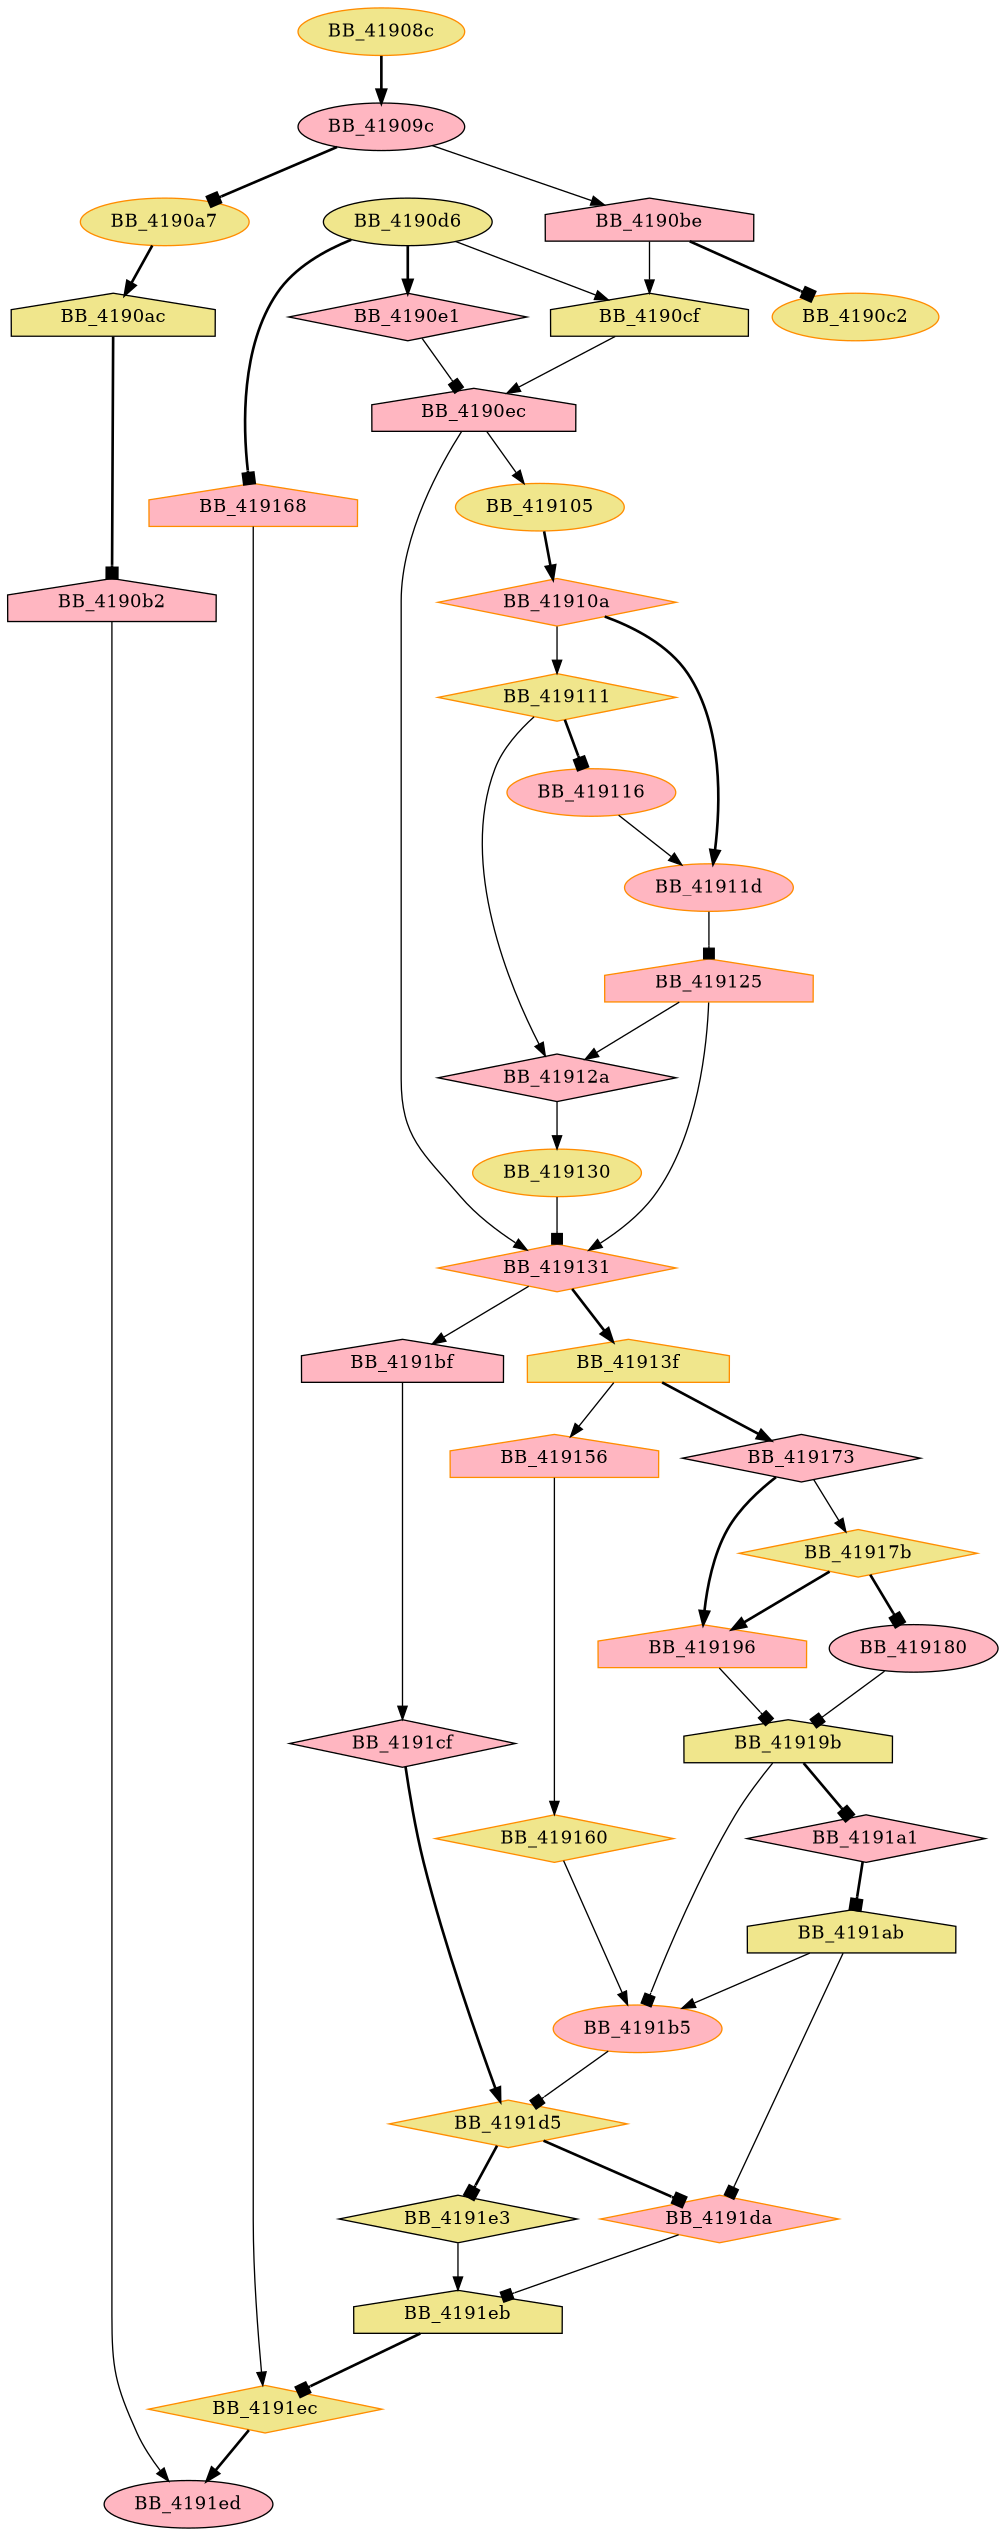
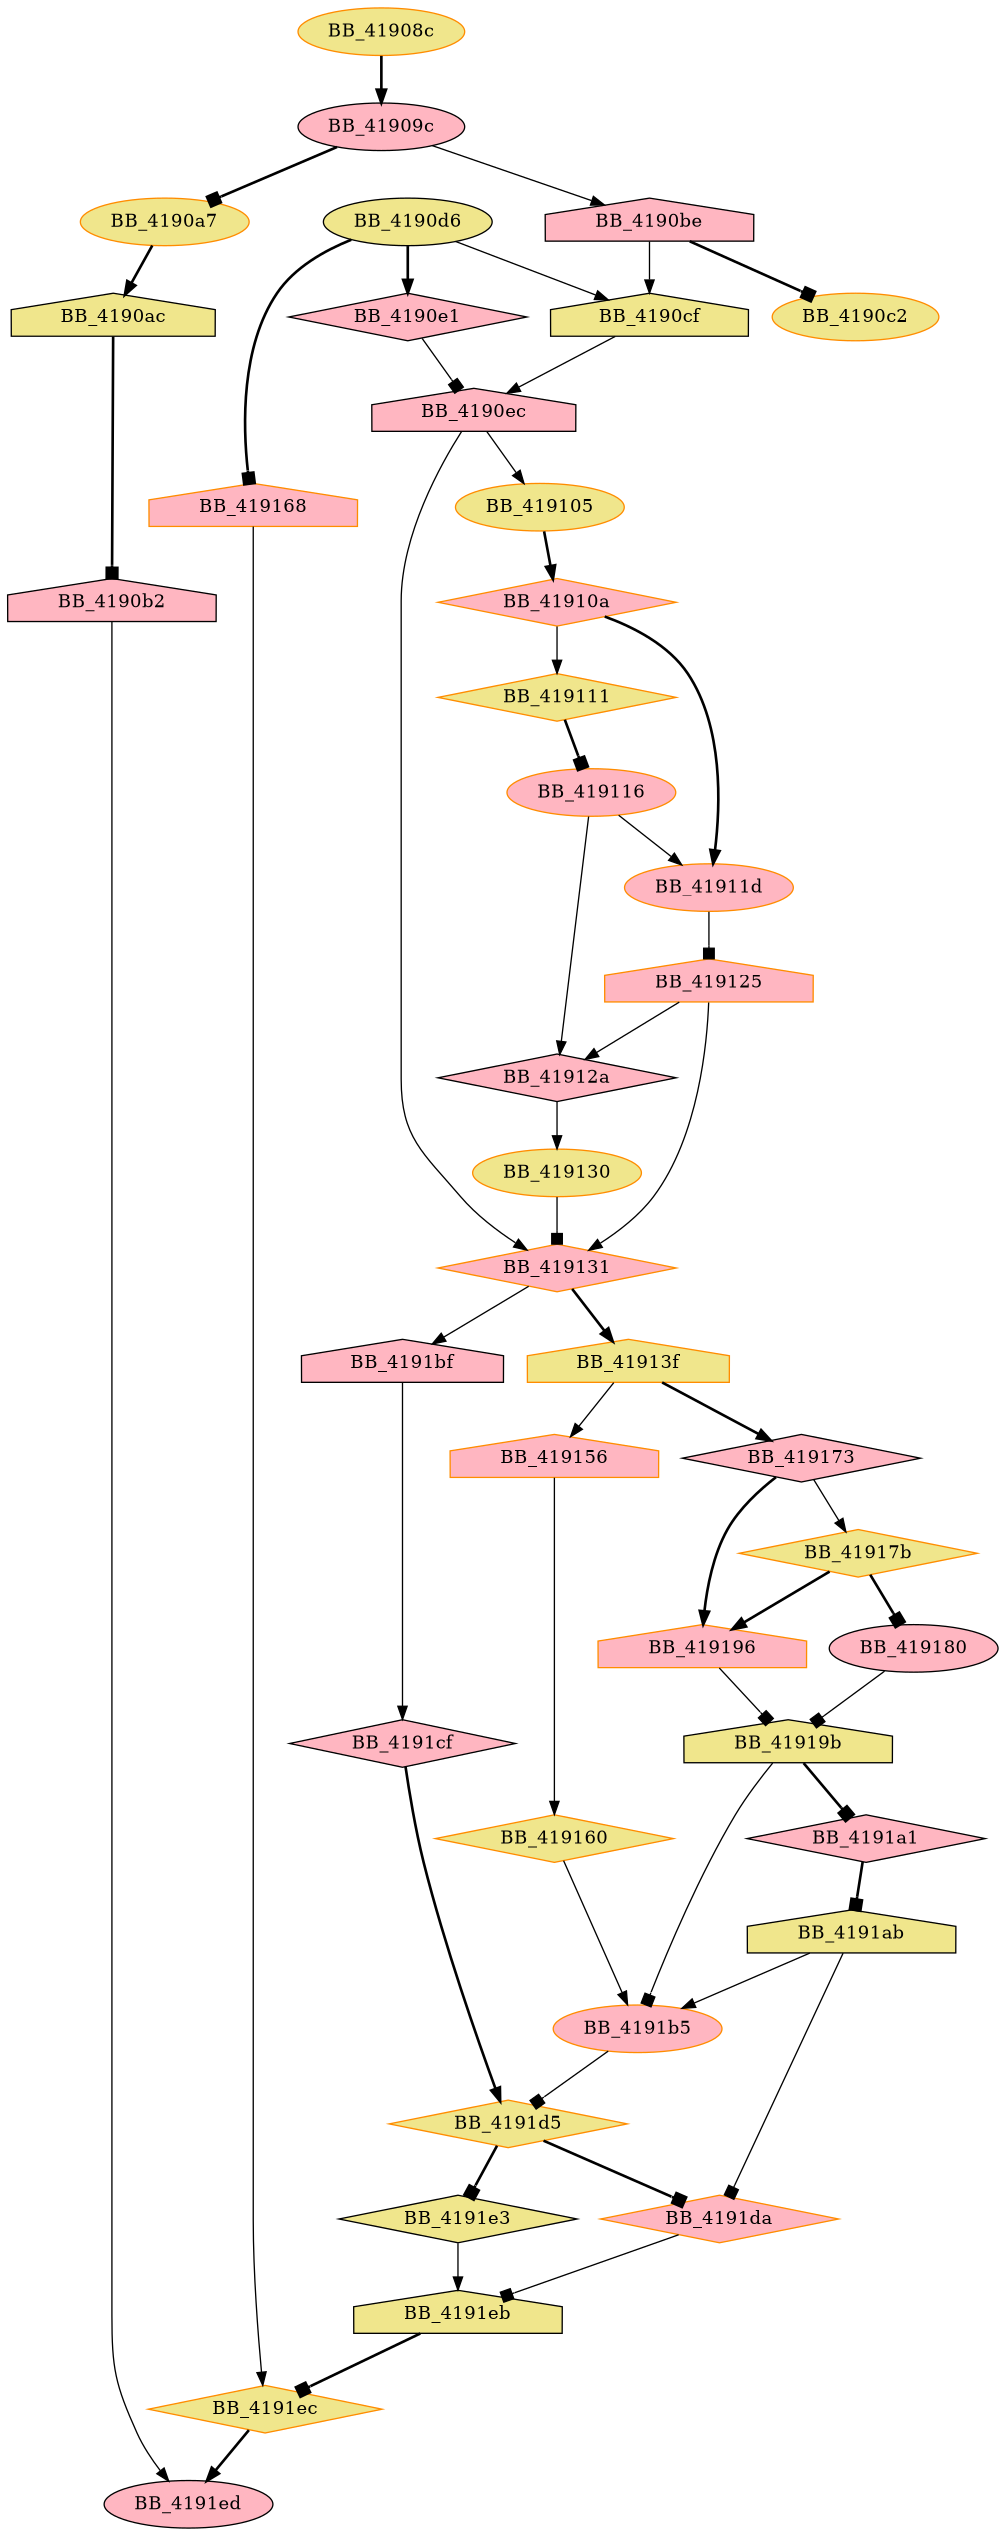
(485, 878) -> (575, 929)
